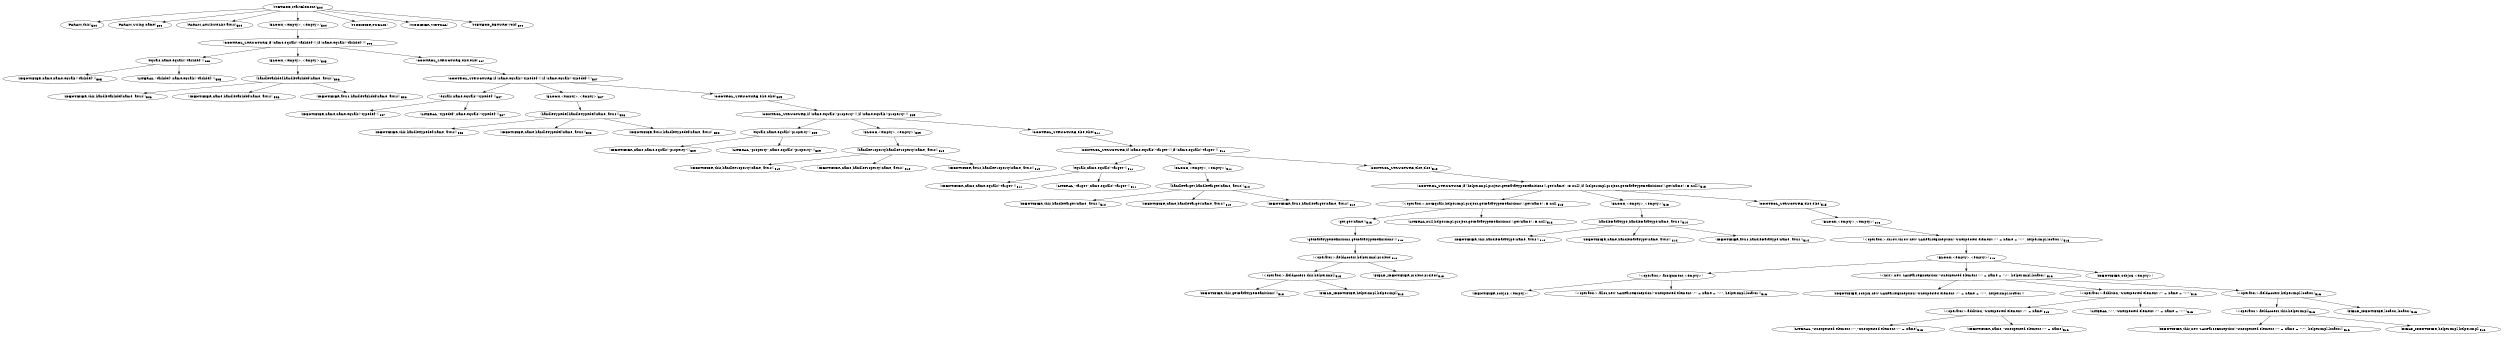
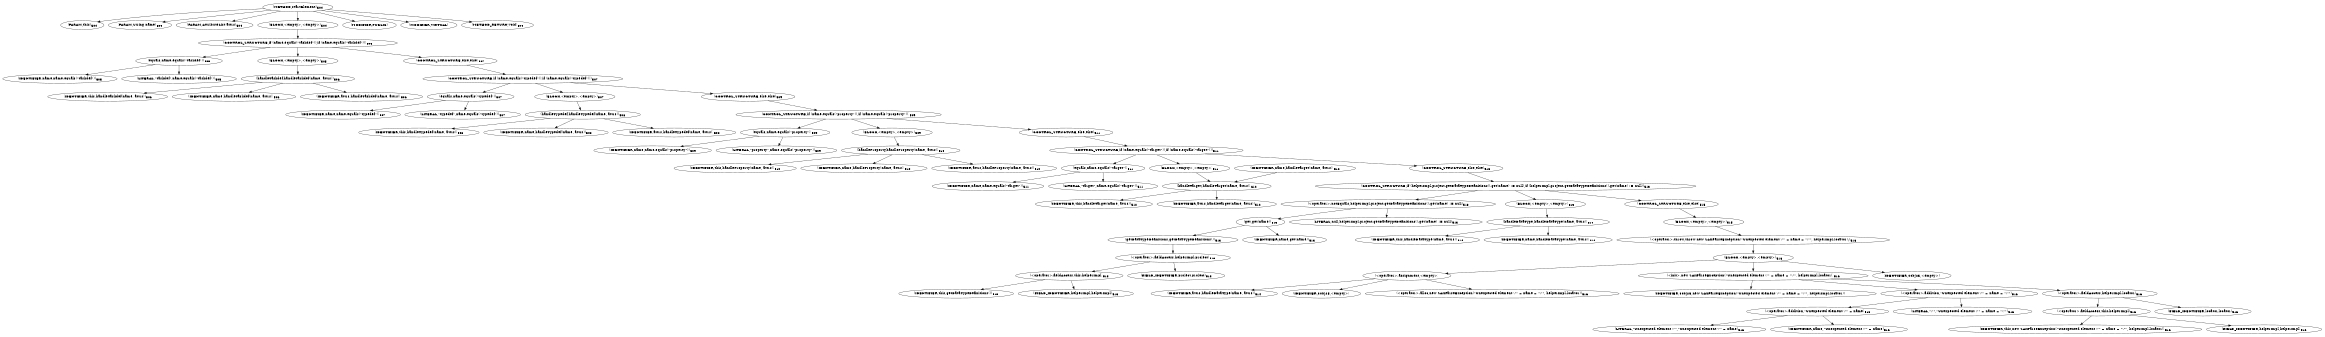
(1199, 194) -> (1257, 177)
(1701, 231) -> (1315, 284)
none -> (1285, 240)
